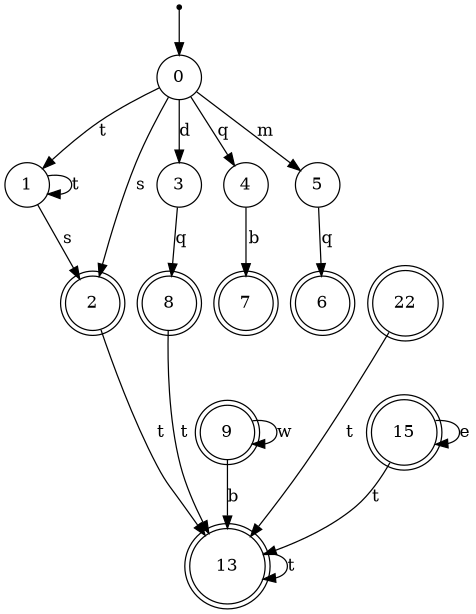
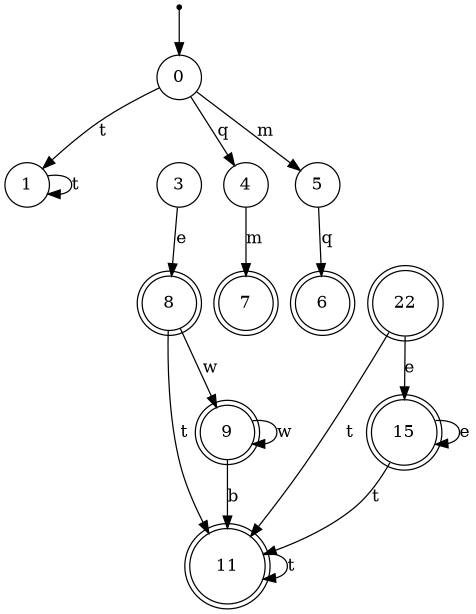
(179, 125) -> none
(182, 239) -> (182, 239)
(255, 239) -> (255, 239)
(93, 303) -> none
none -> (405, 361)
none -> (196, 362)
(227, 566) -> (227, 566)
